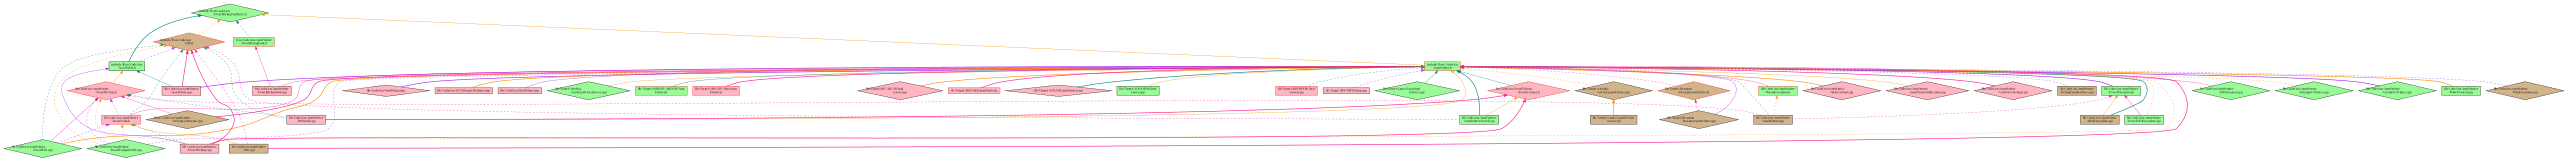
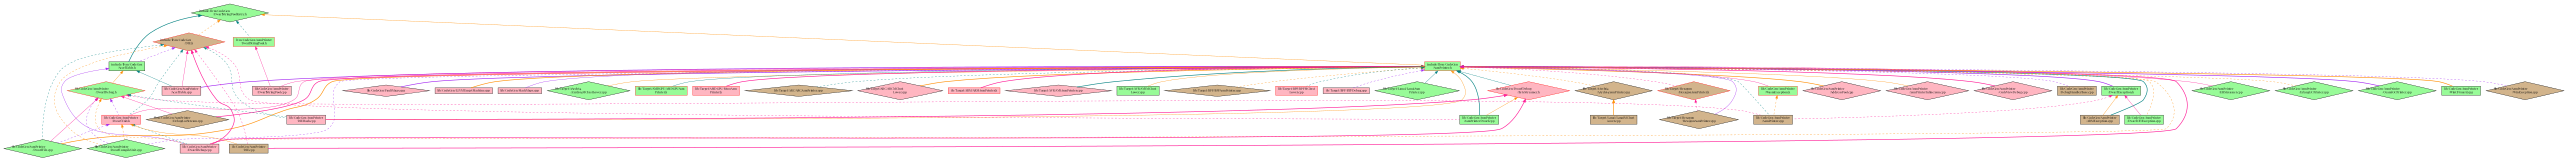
(185, 70) -> (185, 70)
(106, 91) -> (106, 91)
none -> (799, 91)
none -> (1217, 91)
